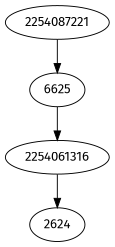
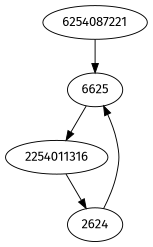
(57, 22) -> (95, 22)
(57, 157) -> (57, 157)
none -> (119, 162)
